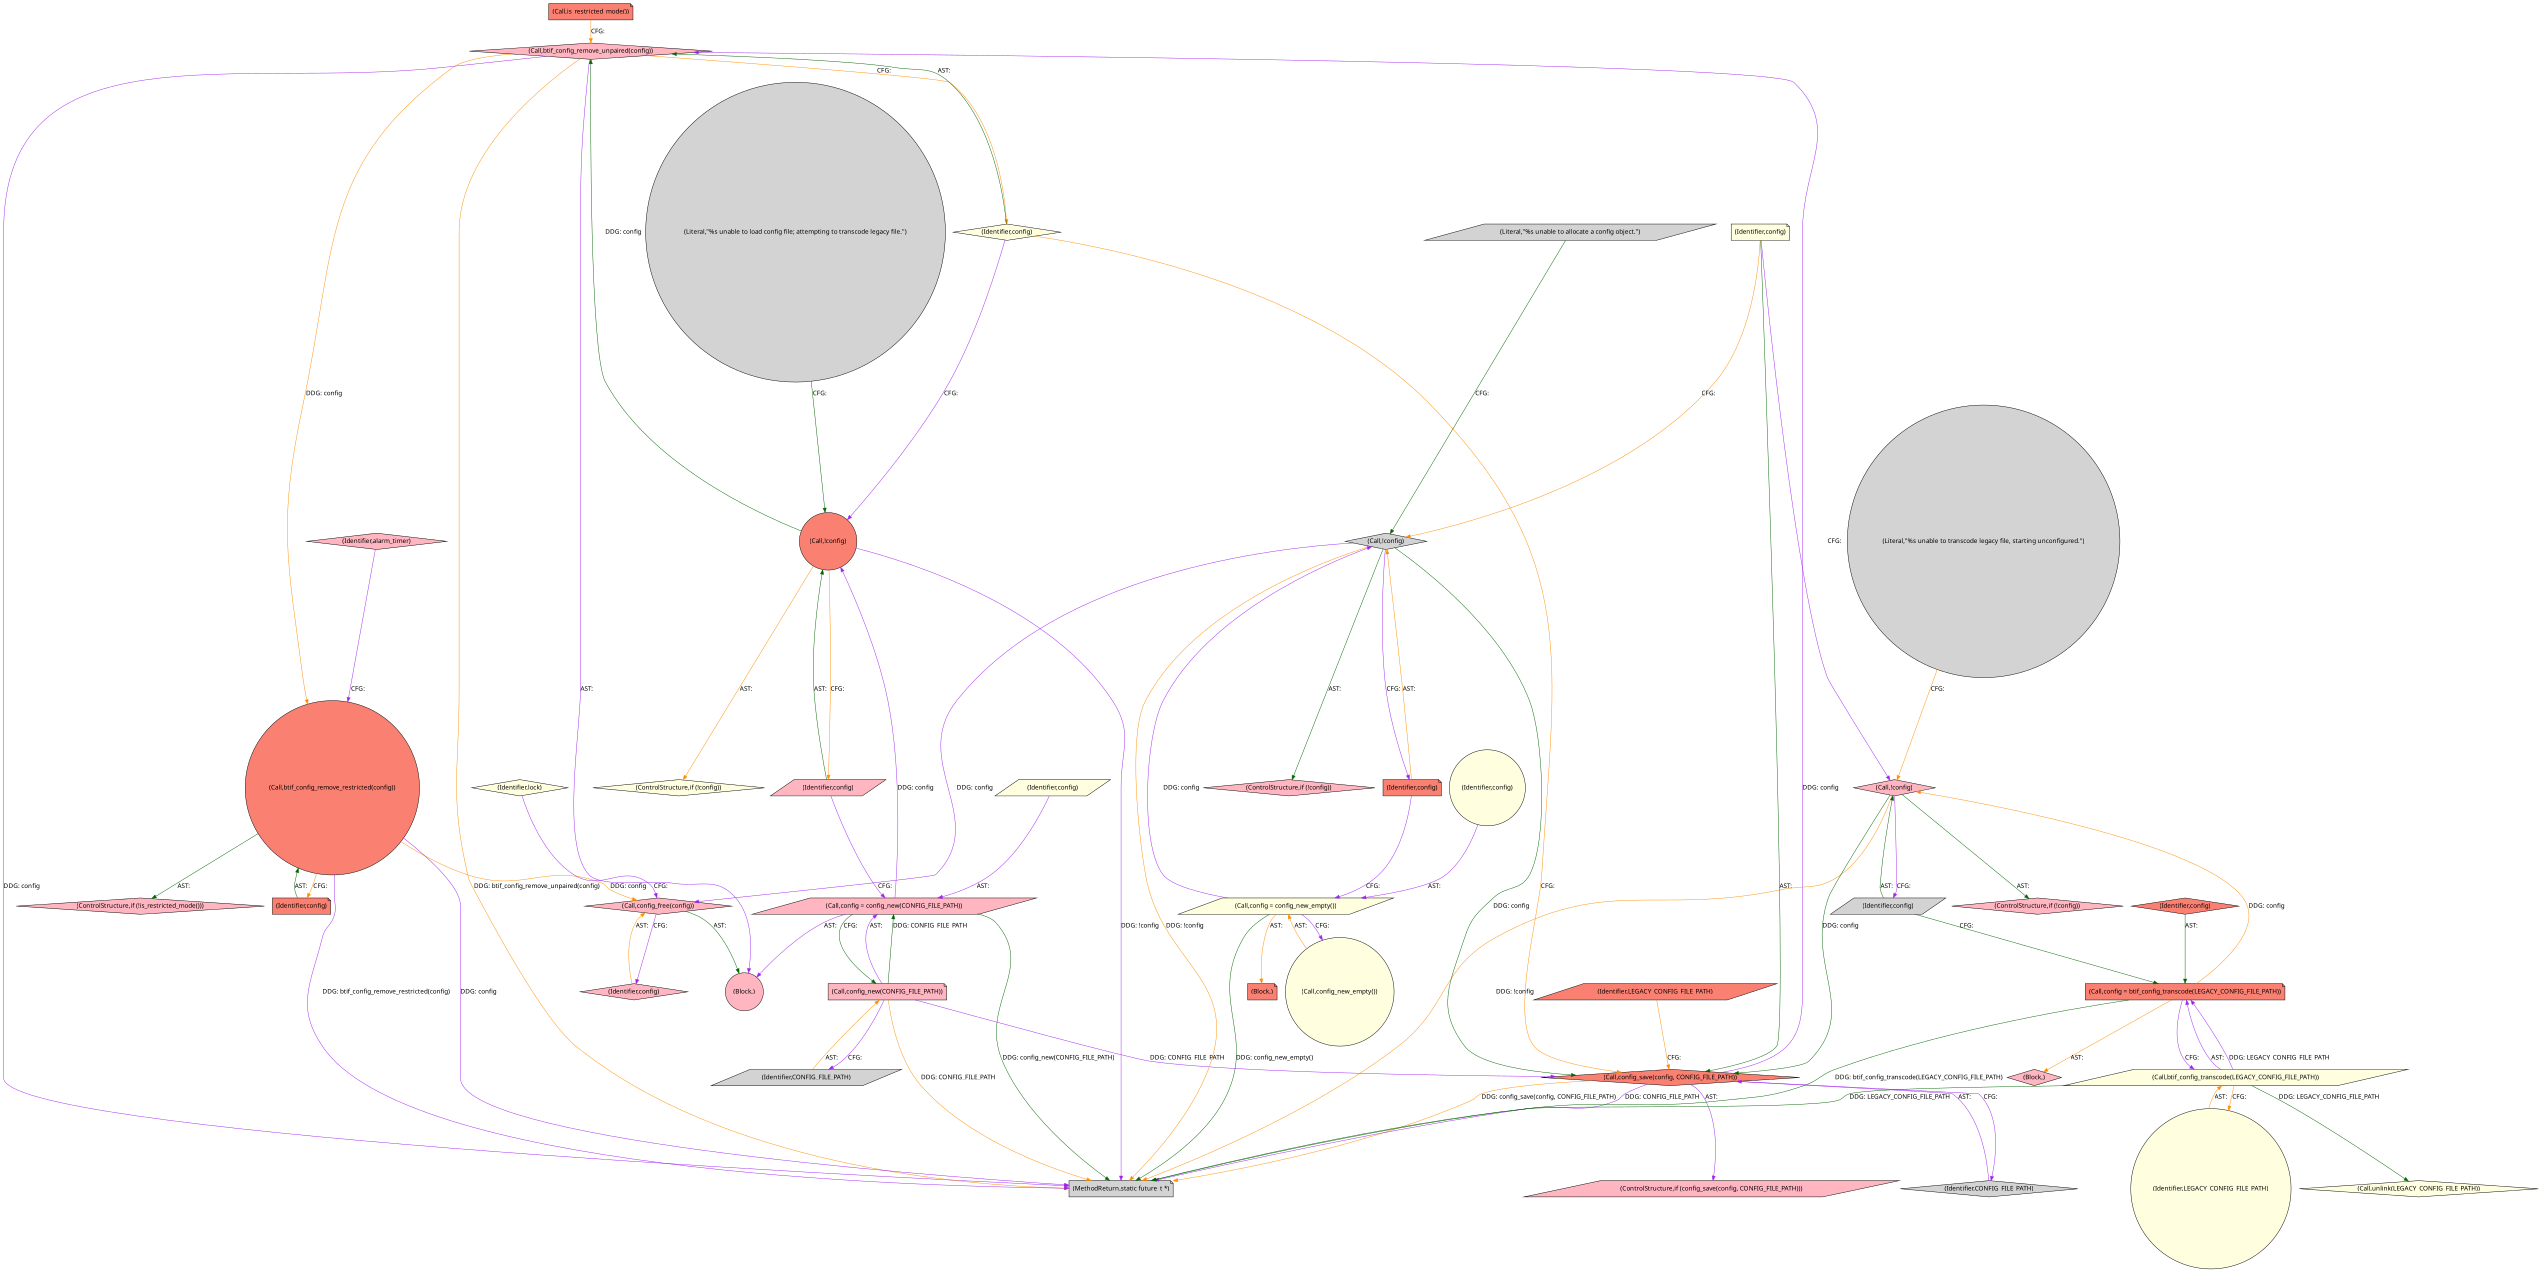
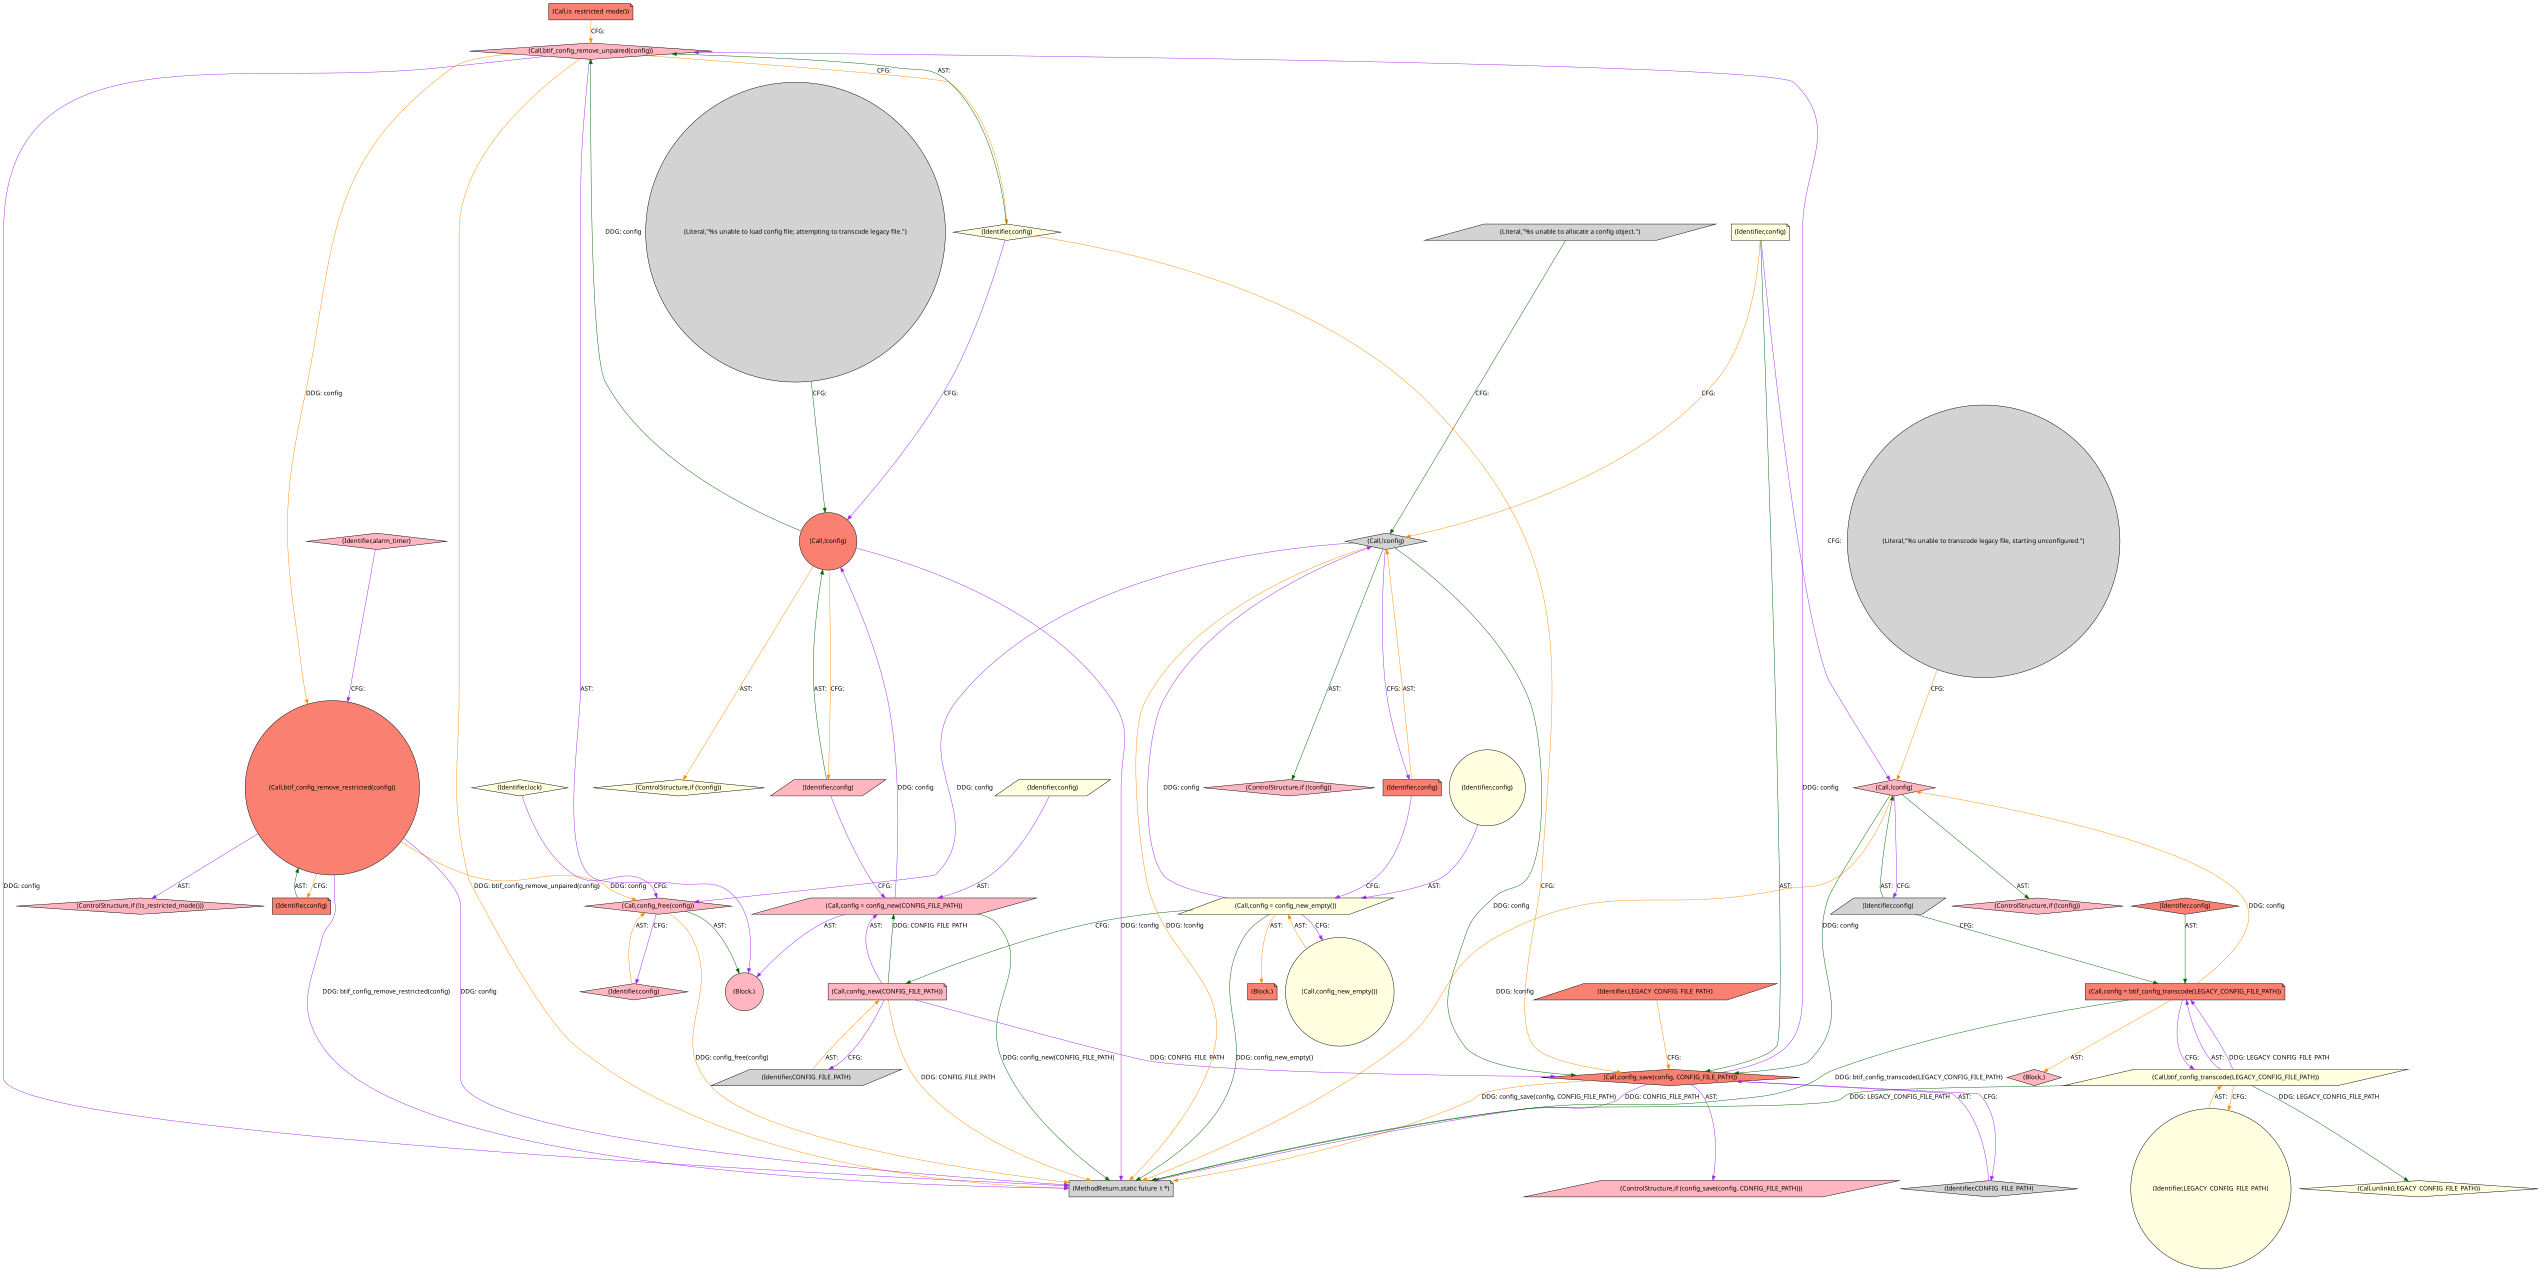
(207, 865) -> (207, 865)
(844, 950) -> (1049, 934)
none -> (791, 1128)
